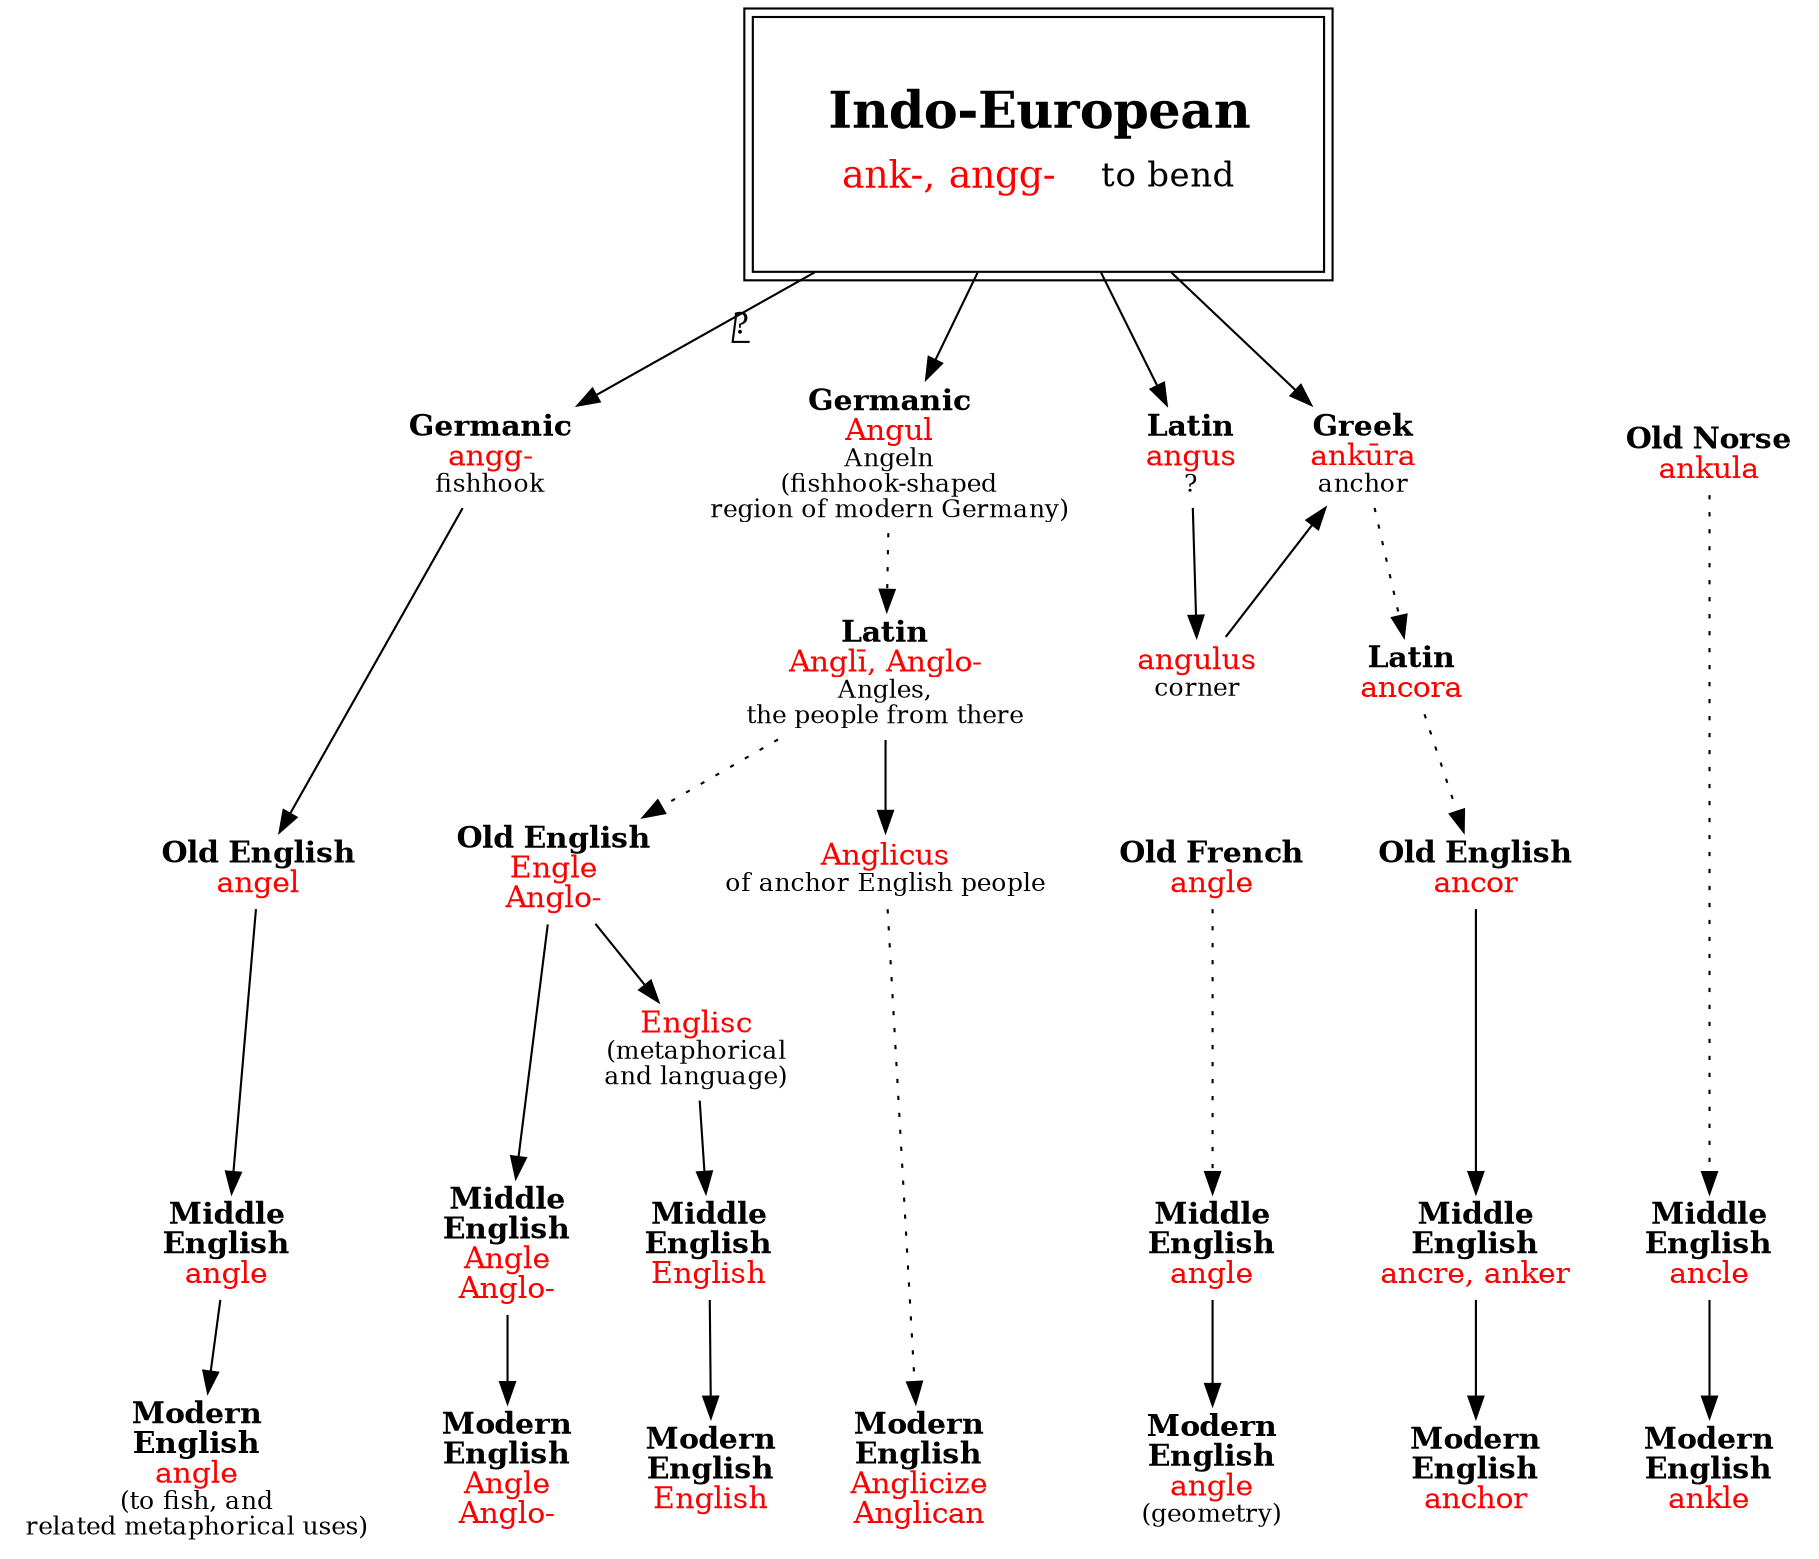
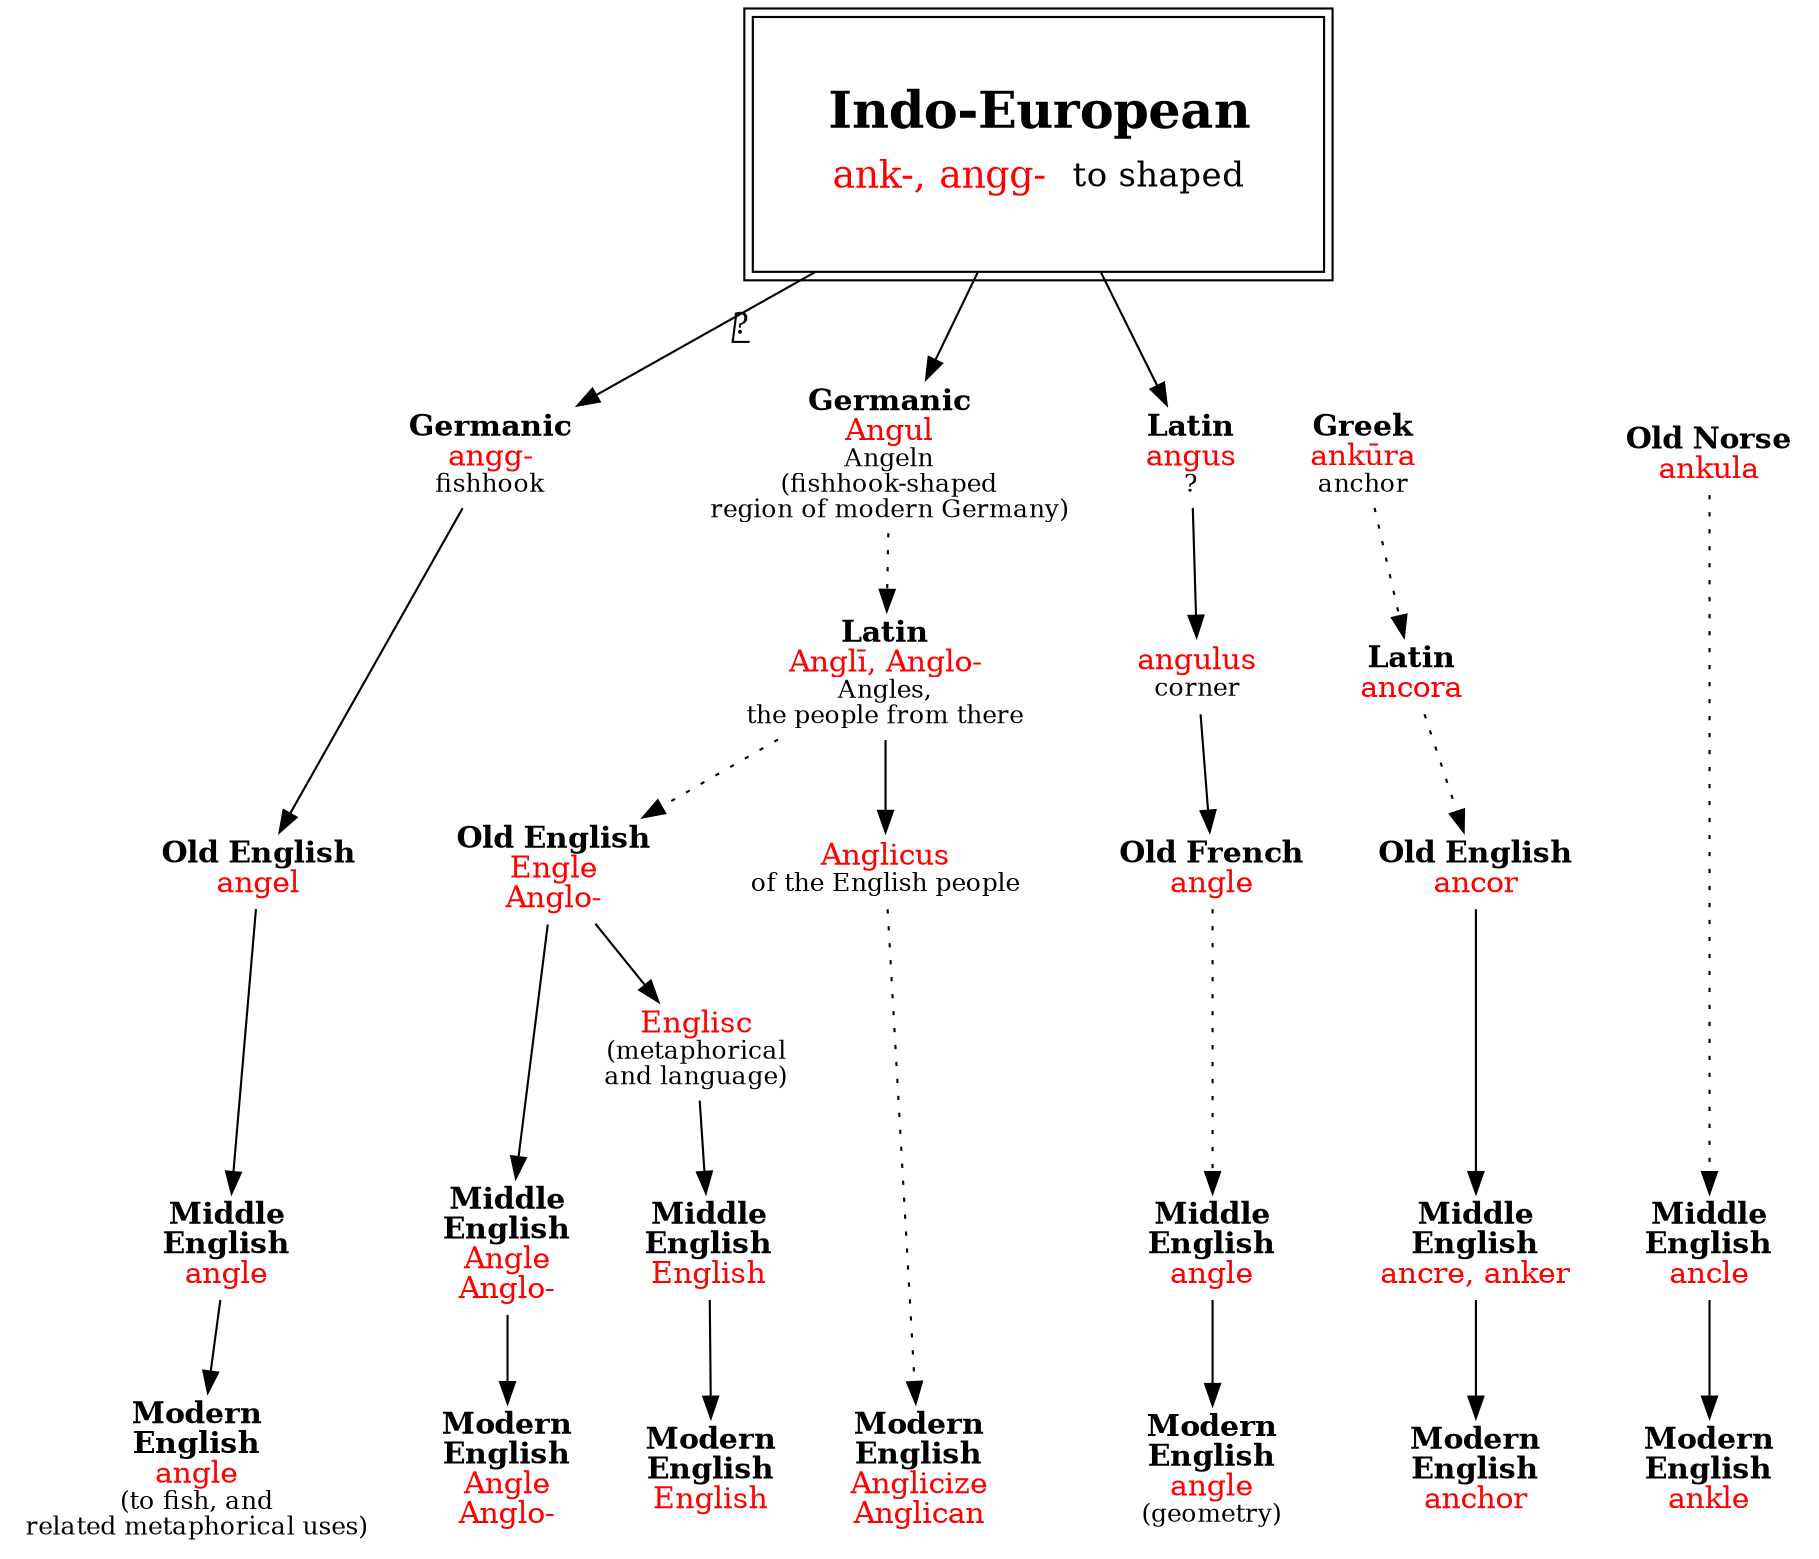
(1169, 176) -> (1159, 176)
(1233, 331) -> none
(1269, 581) -> (1204, 762)
(886, 883) -> (886, 883)
